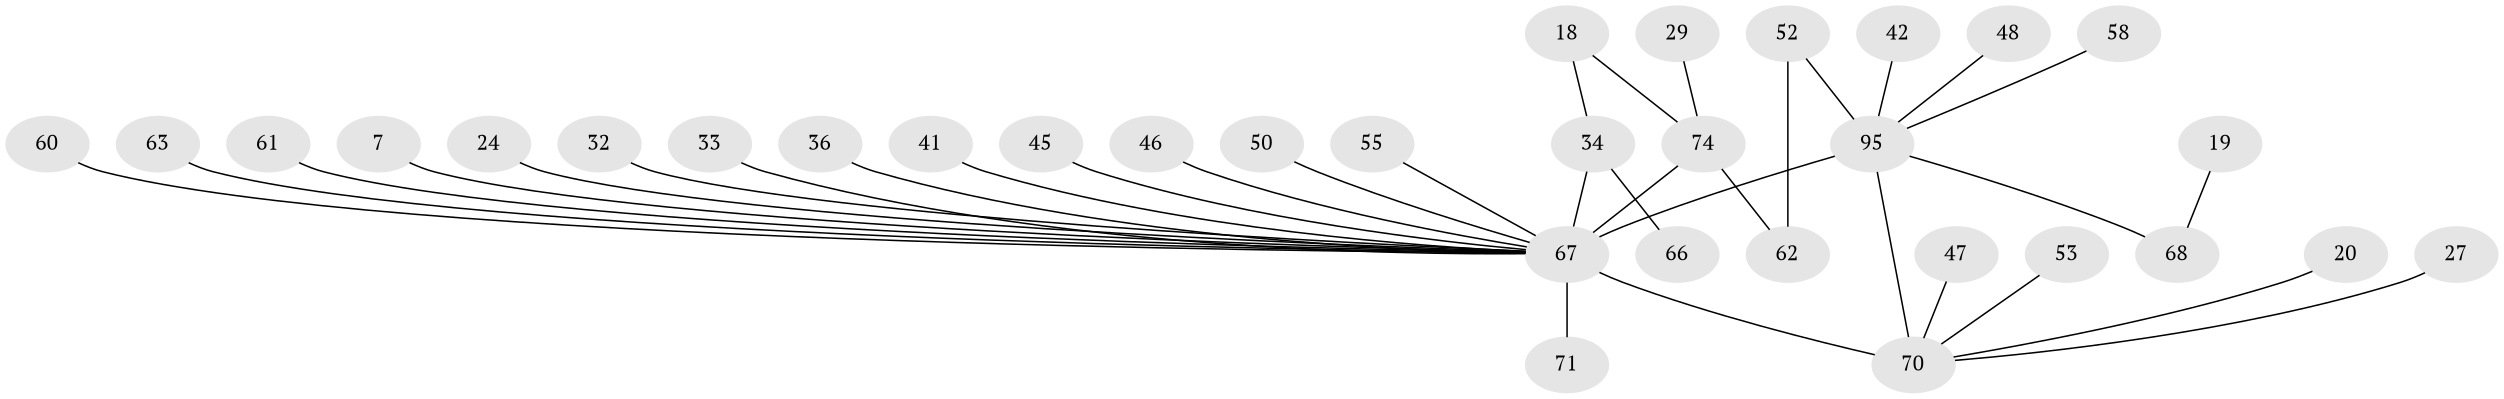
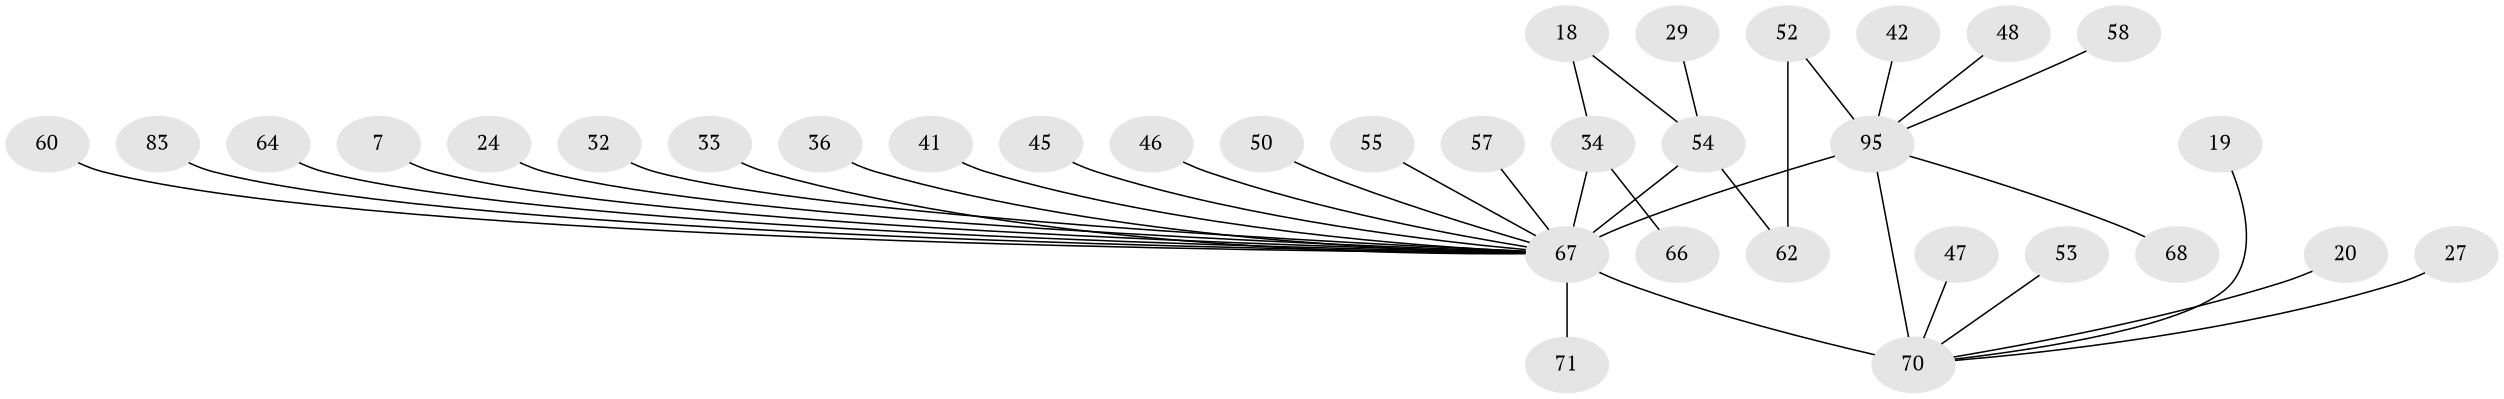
(158, 144) -> (158, 144)
(268, 144) -> (268, 144)
none -> (1483, 144)
(1704, 144) -> (1704, 144)
(2199, 199) -> (2228, 286)
